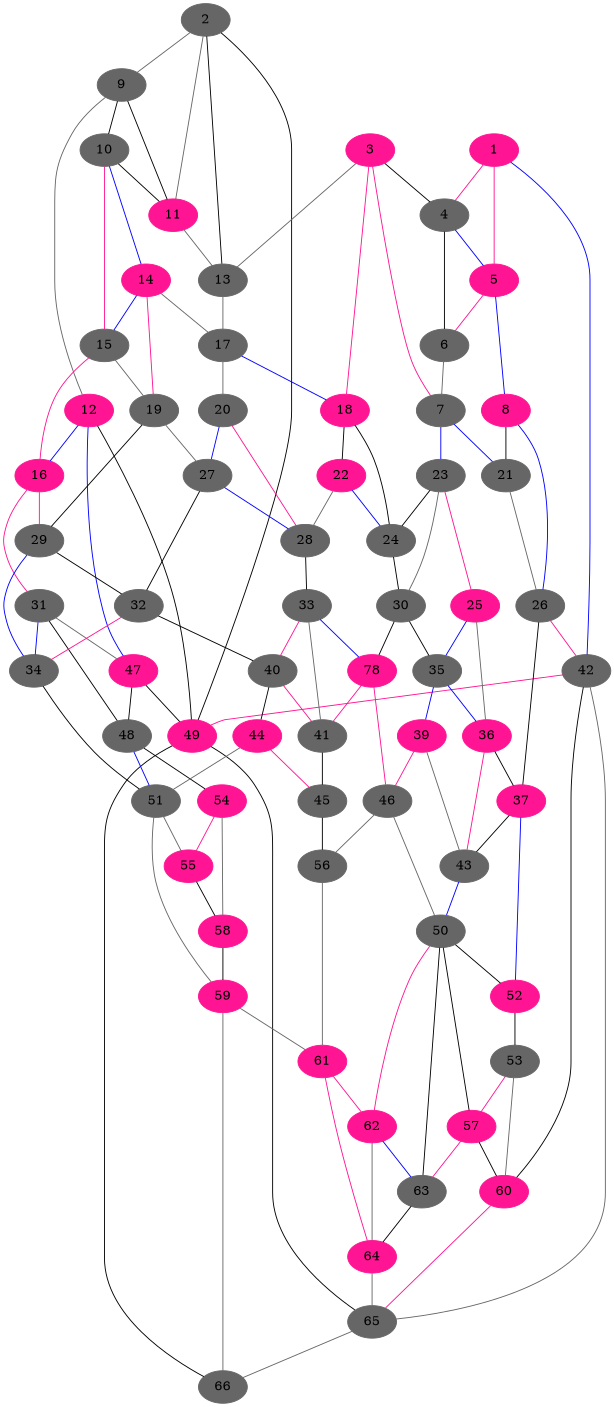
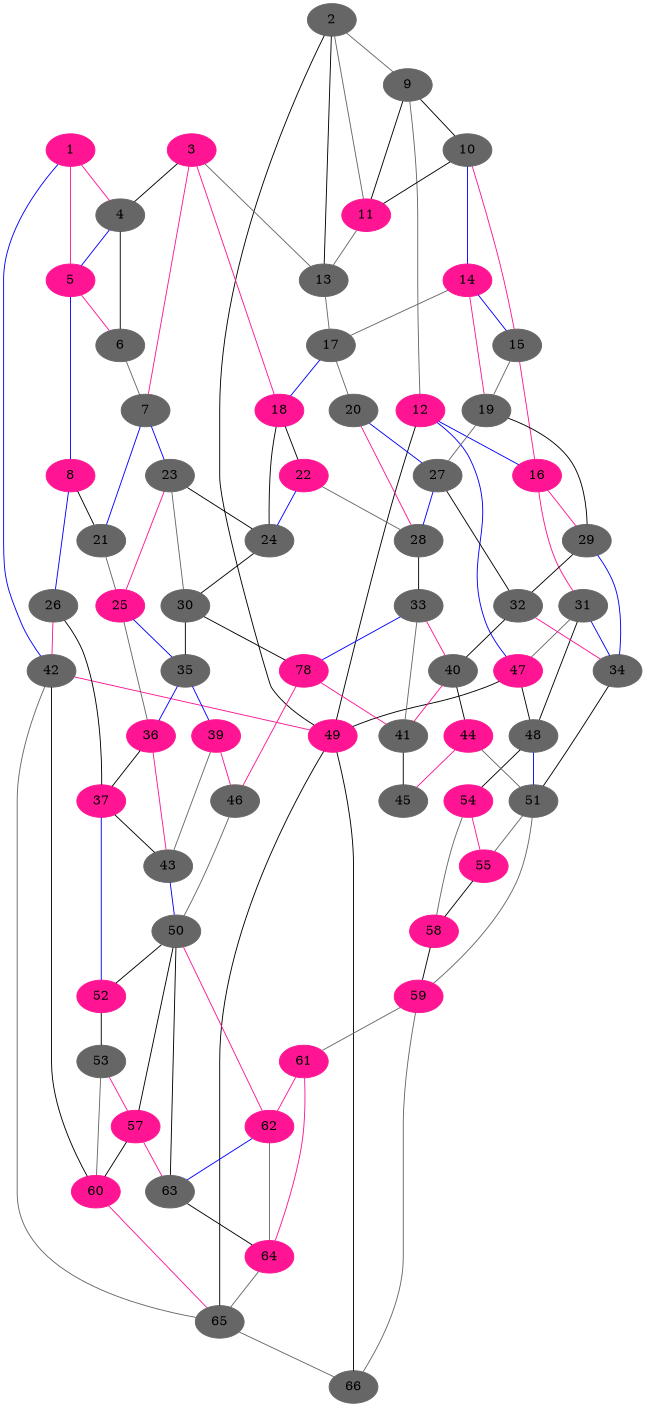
(523, 541) -> (111, 573)
(322, 866) -> none
